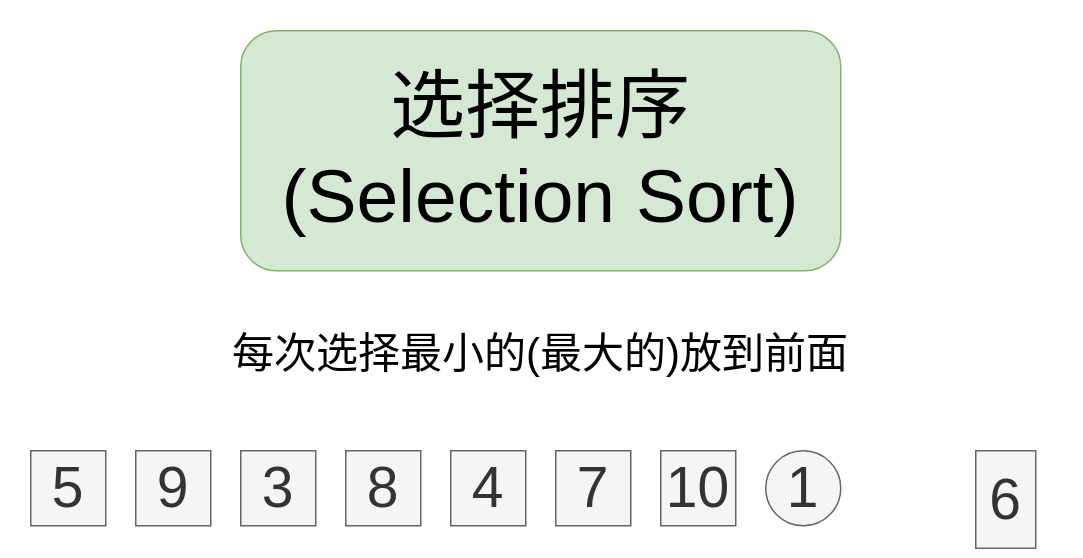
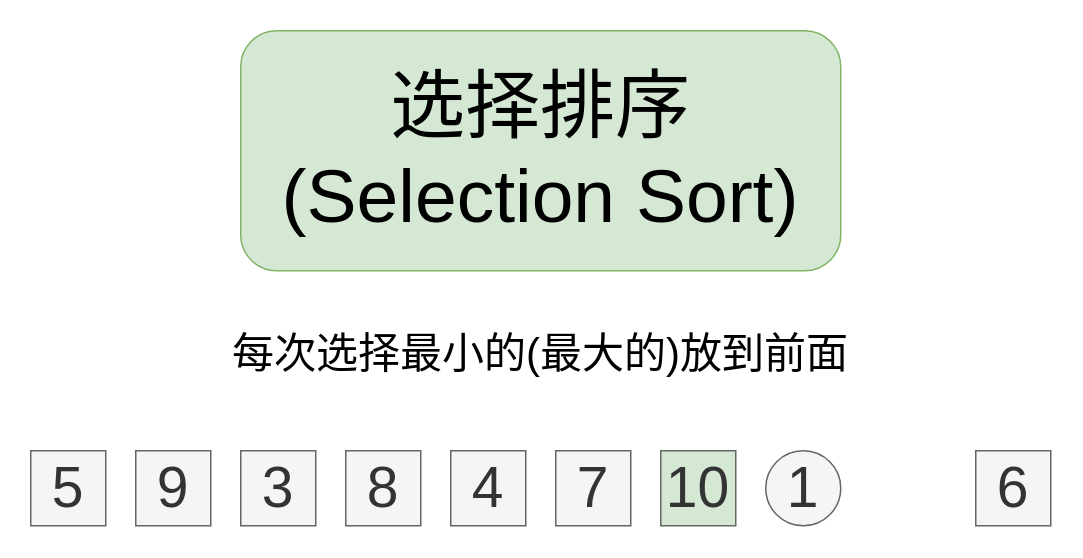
(698, 488) -> (698, 488)
(1006, 500) -> (1013, 488)
